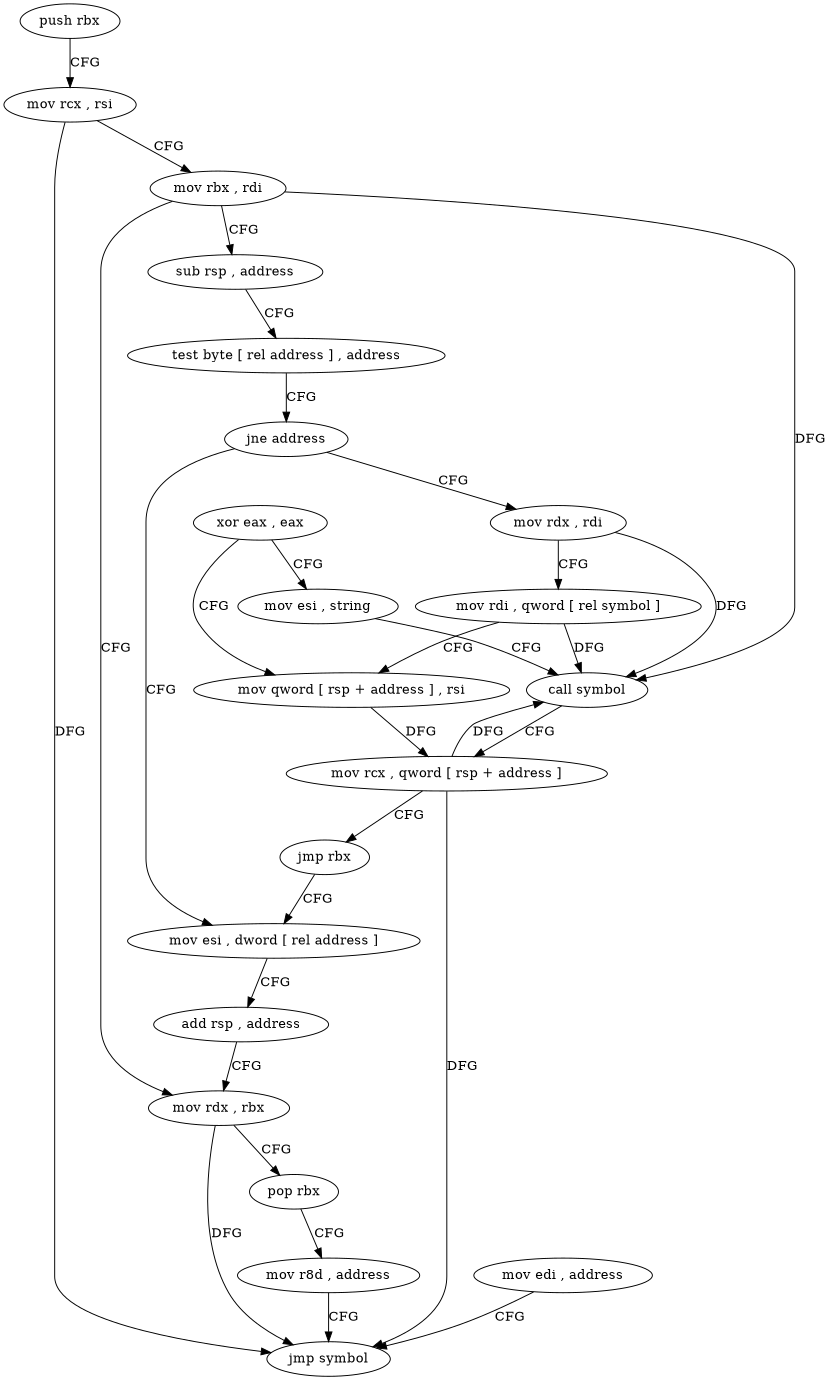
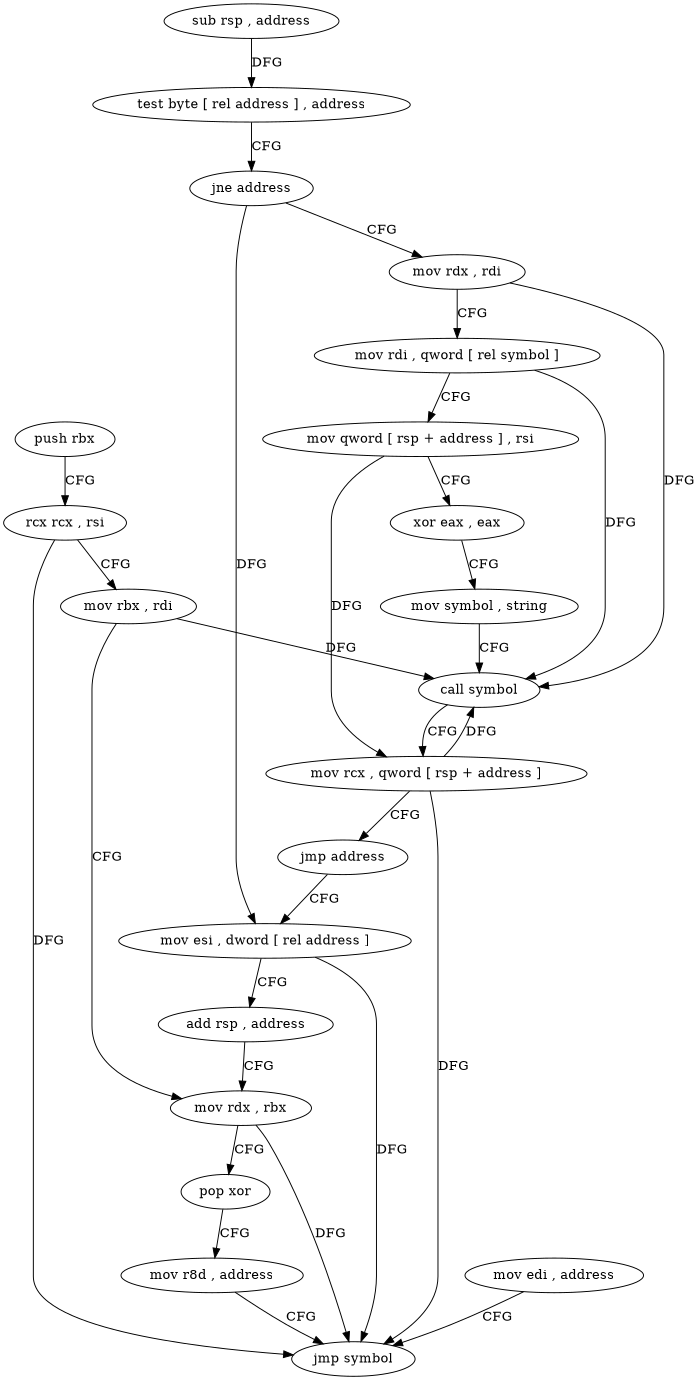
(70, 105) -> (65, 523)
(226, 225) -> none
(280, 314) -> (267, 63)
(318, 606) -> (479, 606)
(195, 615) -> (437, 477)
(161, 690) -> (252, 565)
(325, 857) -> (343, 857)
none -> (376, 1131)
(294, 1192) -> (226, 1192)
